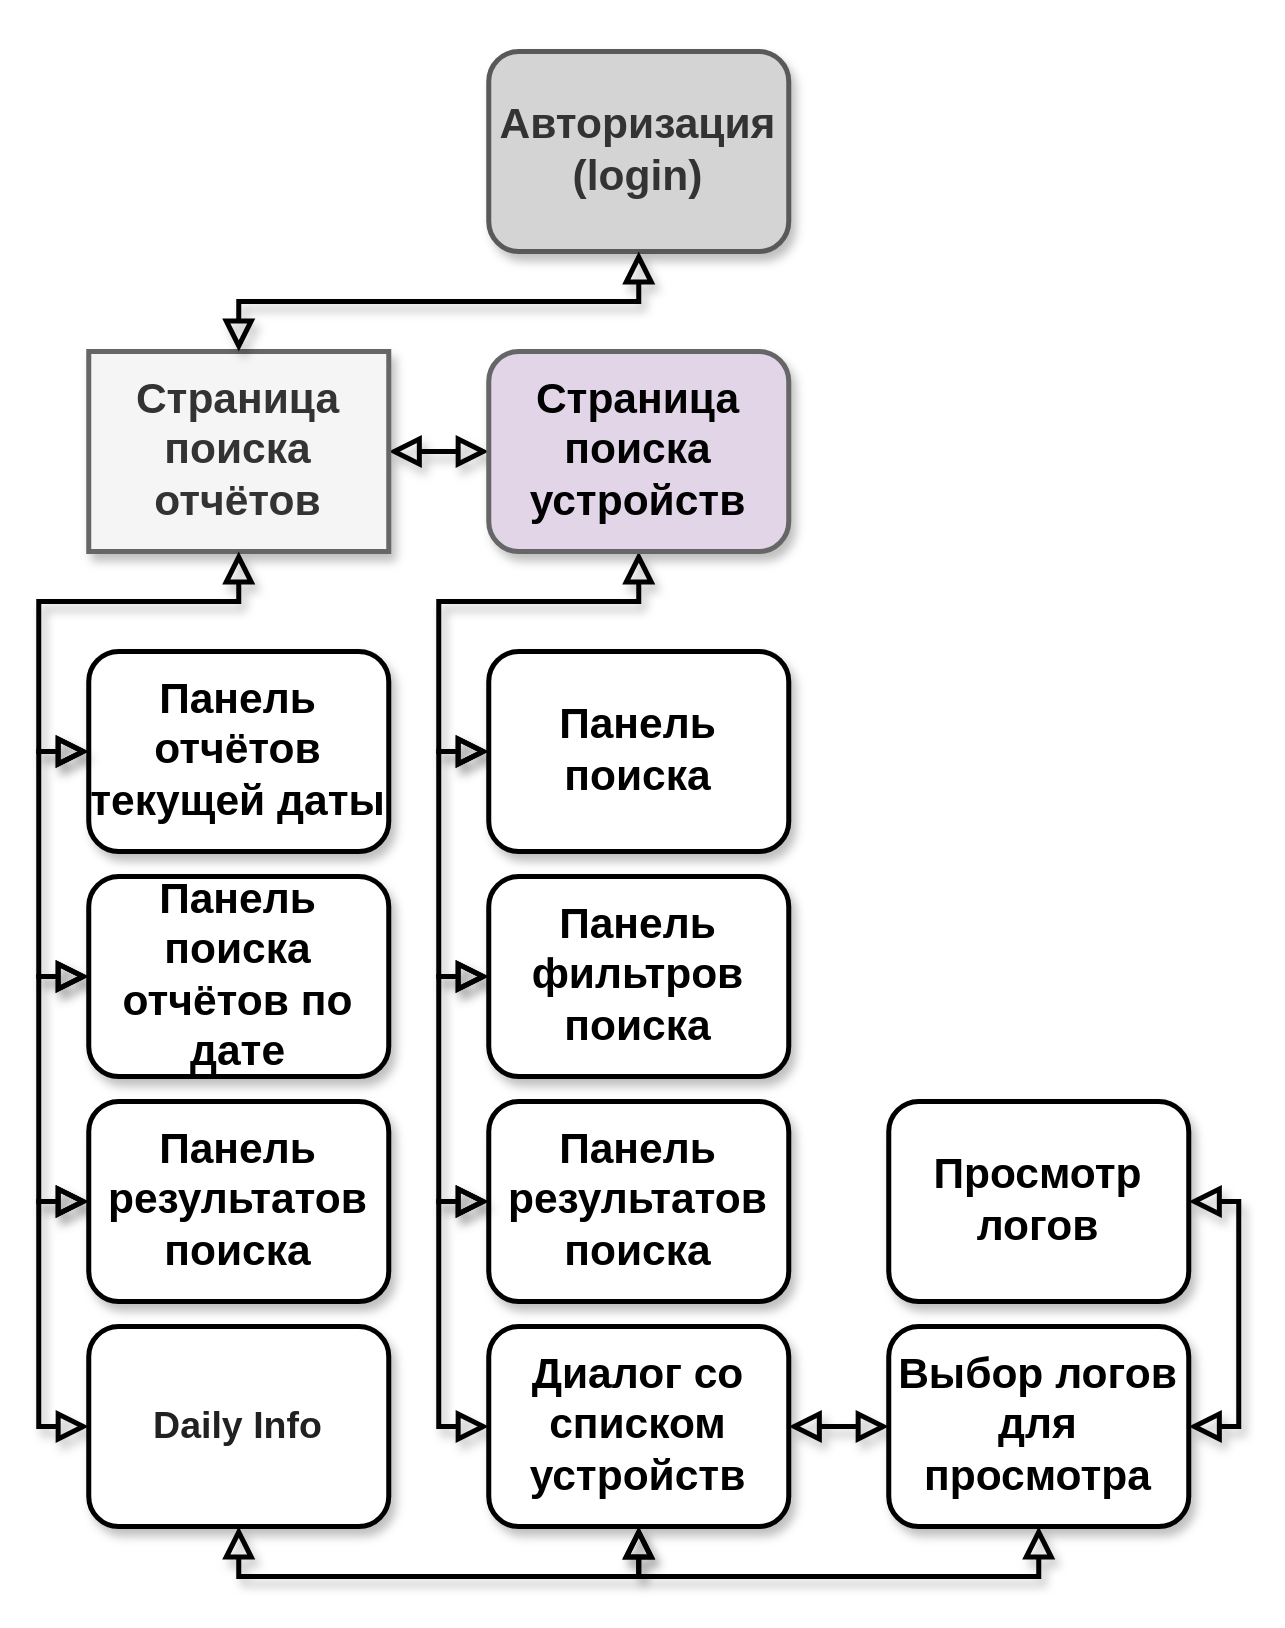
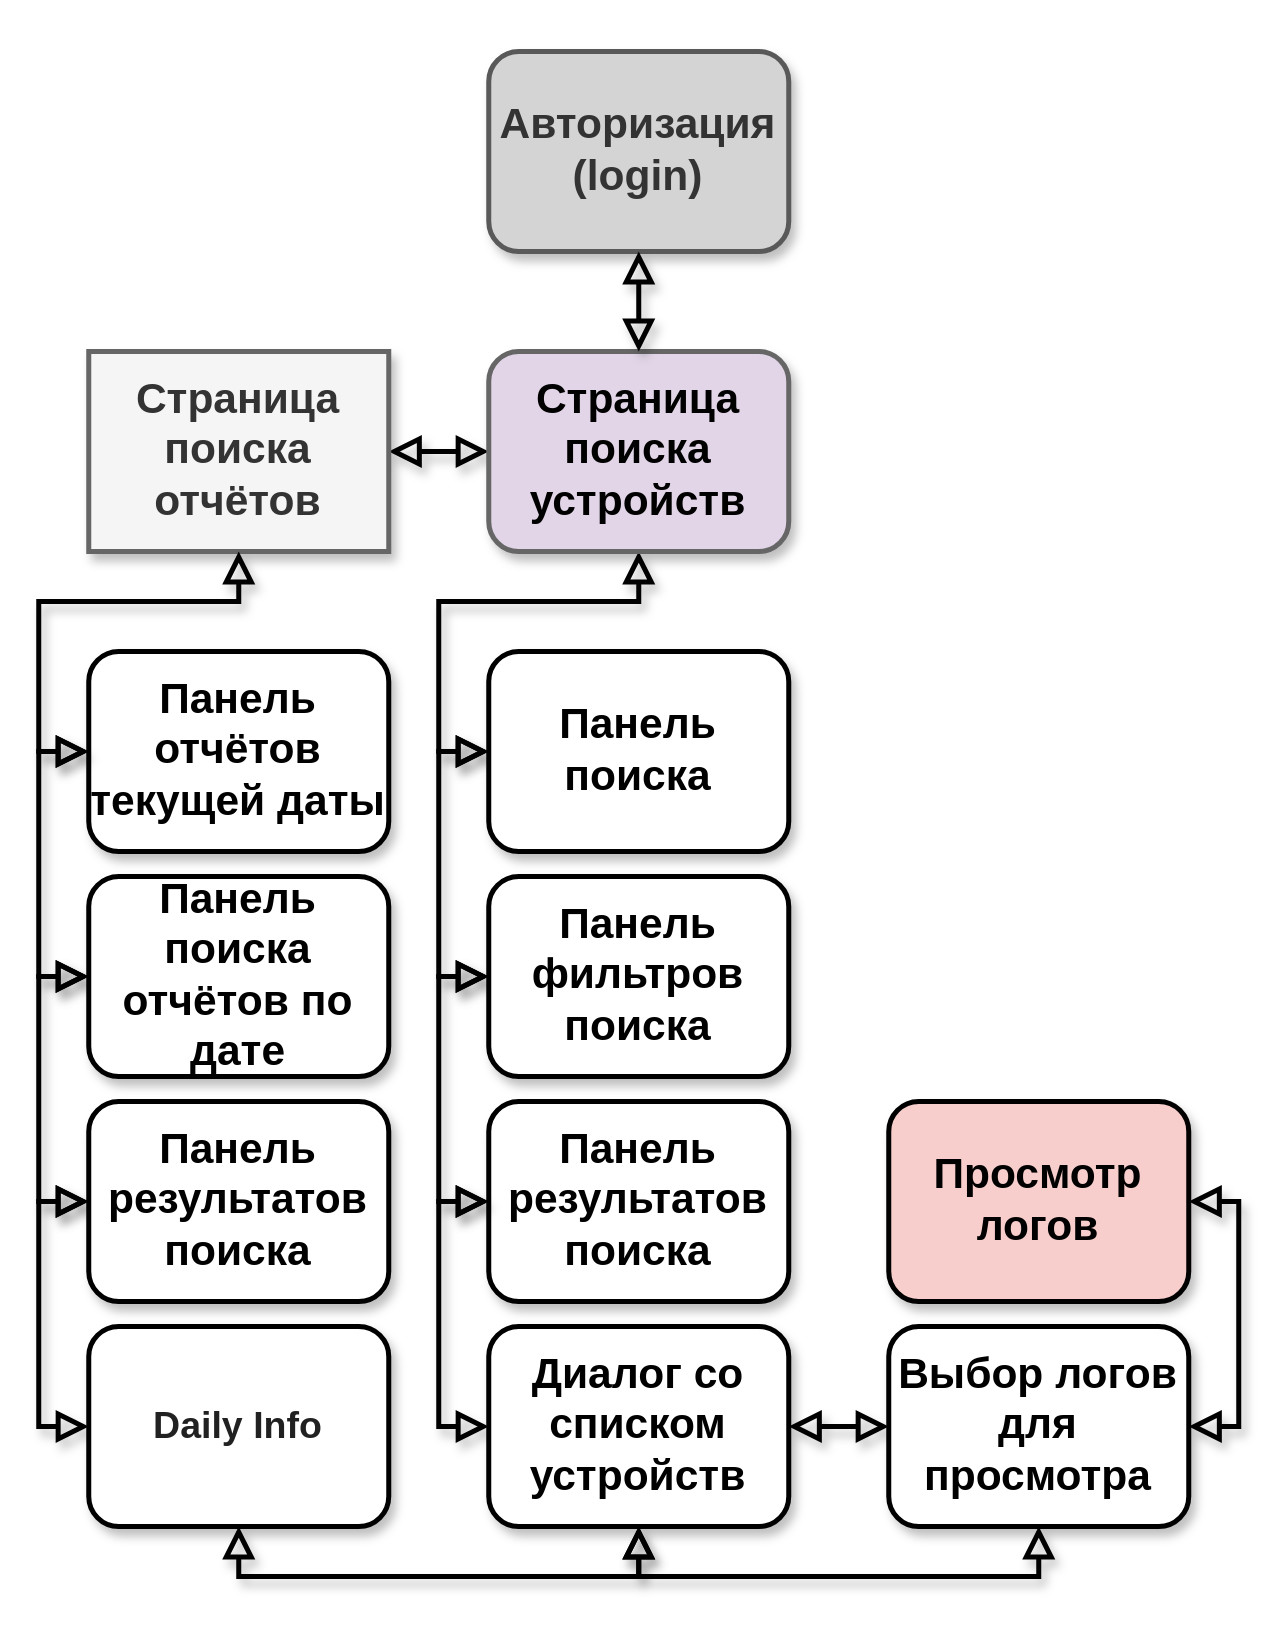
(429, 301) -> (639, 311)
(1039, 1201) -> (1039, 1201)
